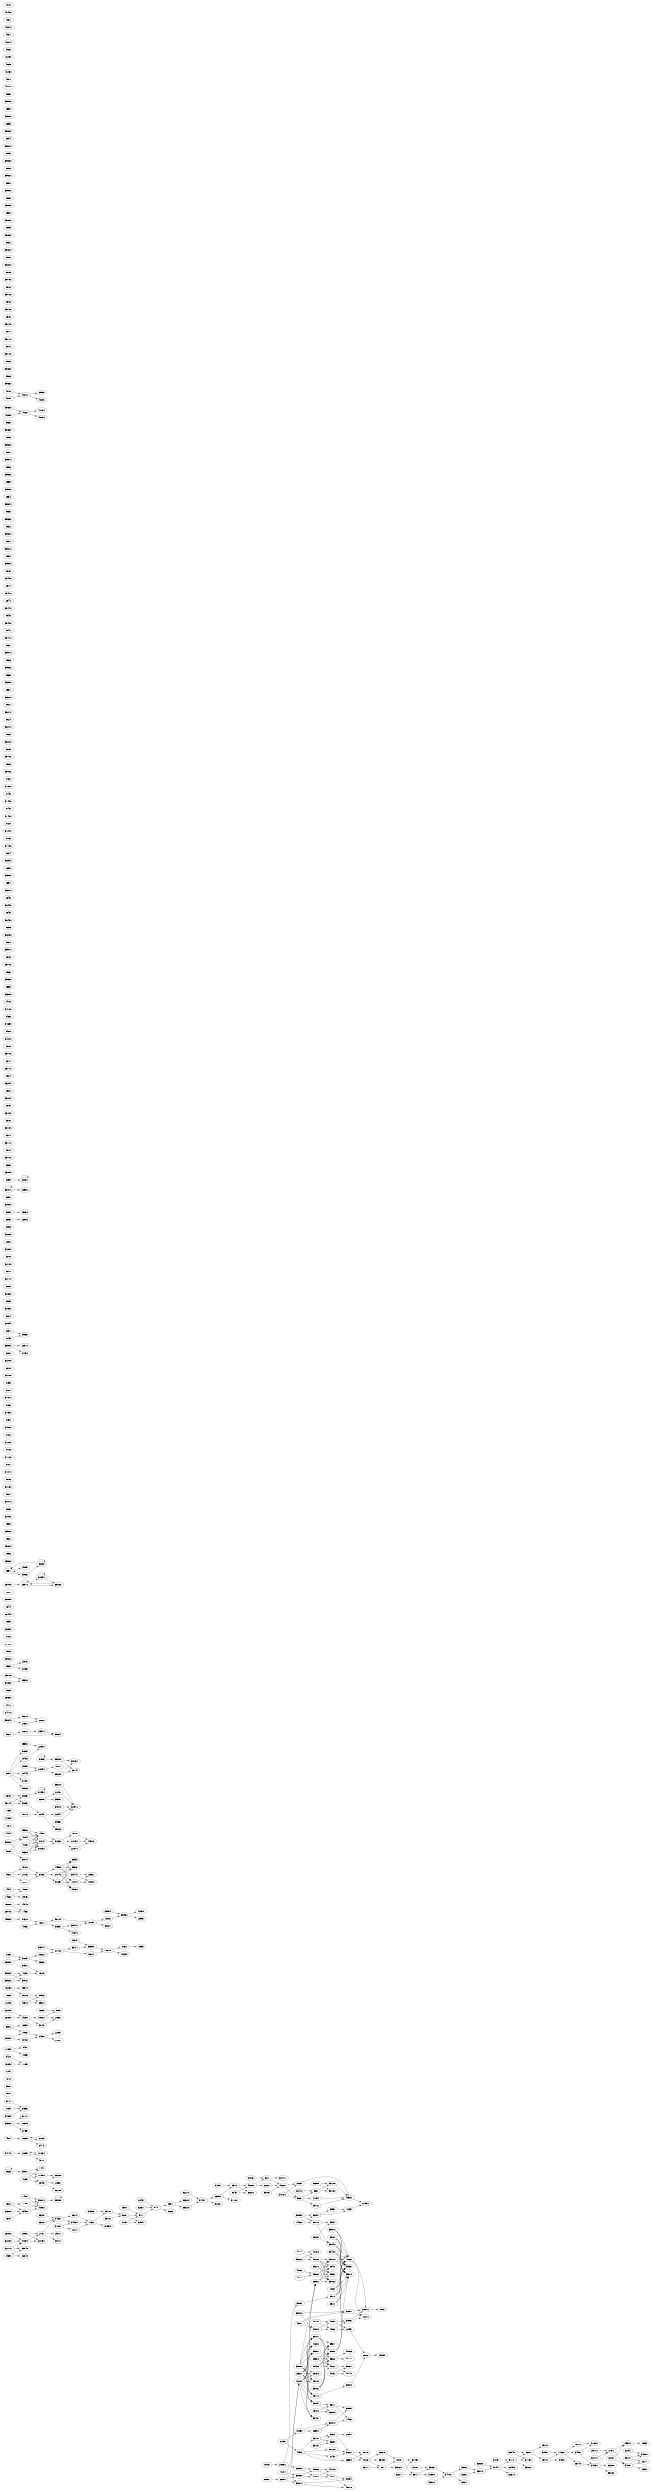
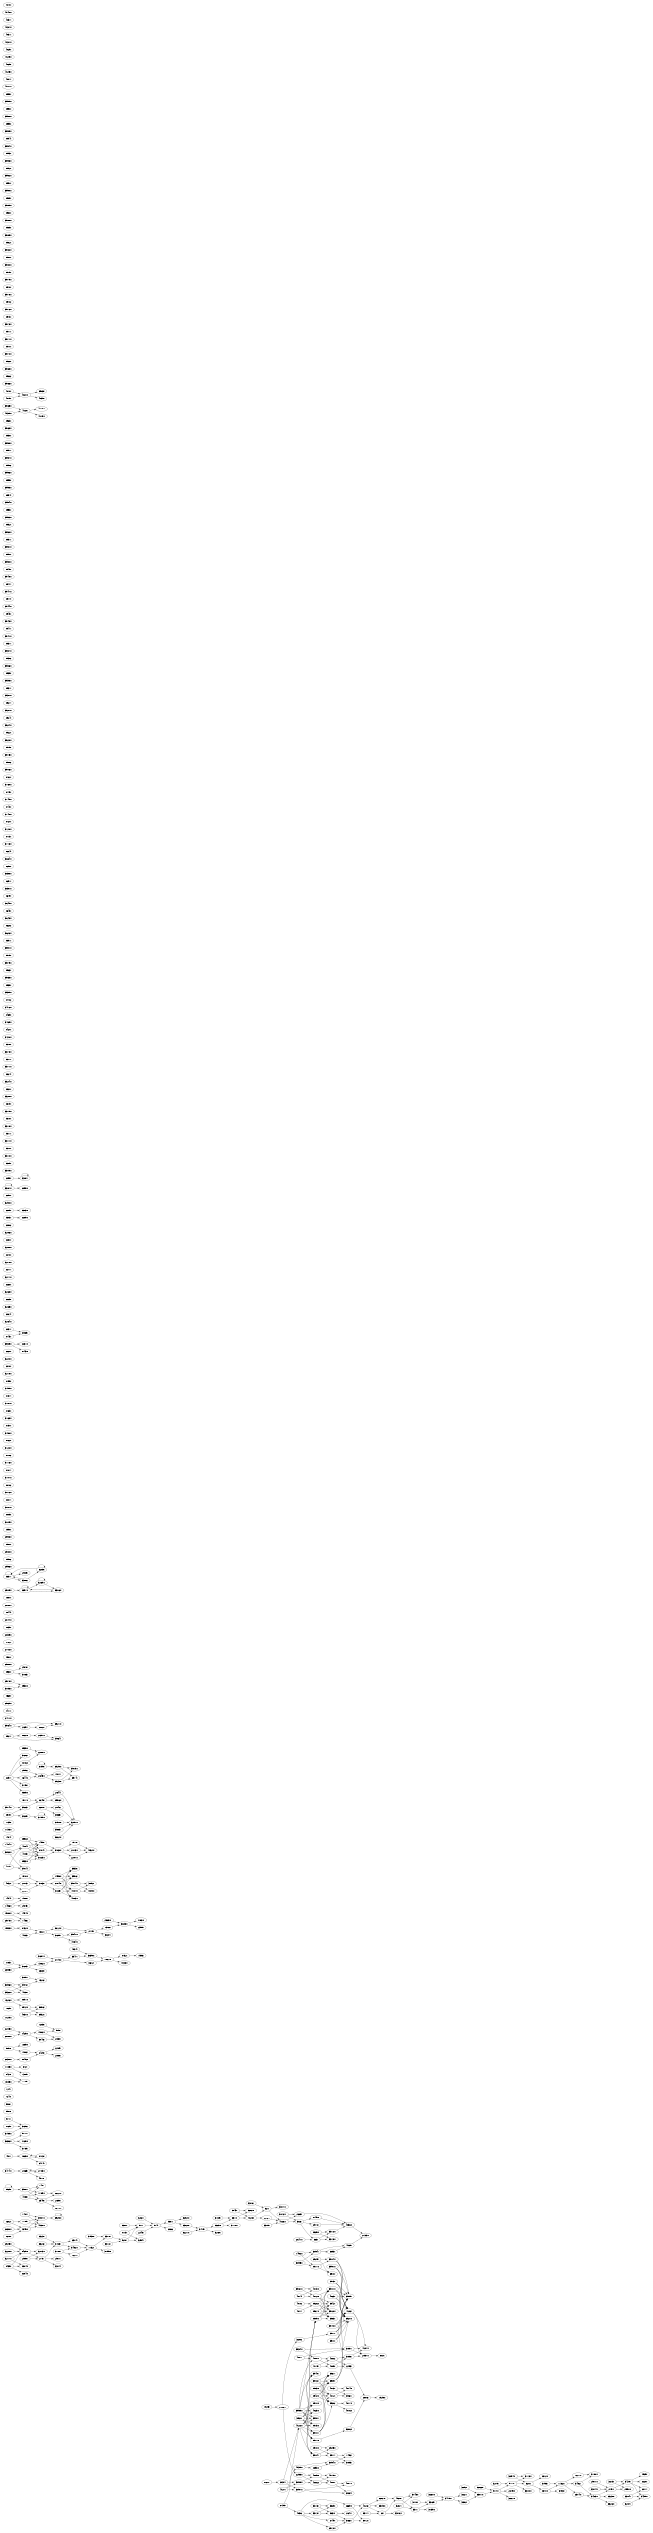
none -> (8, 1389)
(33, 1718) -> (49, 1726)
(16, 1800) -> none
(33, 1973) -> (33, 1983)
(16, 2036) -> none
(304, 2351) -> (302, 2384)
(636, 2443) -> (635, 2478)
